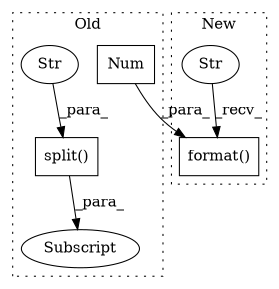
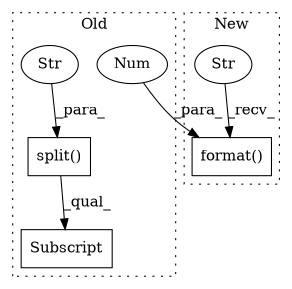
(126, 65) -> (132, 65)
(99, 203) -> (87, 203)
(80, 249) -> (67, 249)
